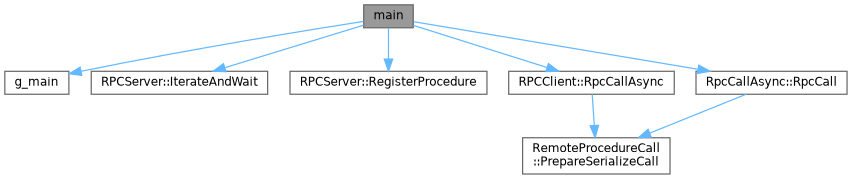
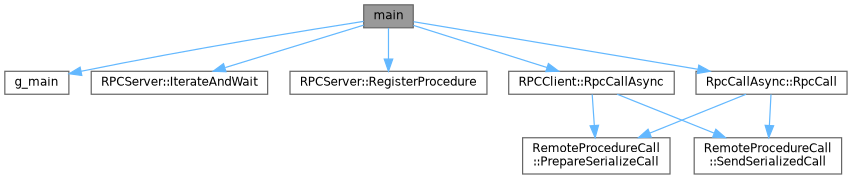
none -> (768, 156)
